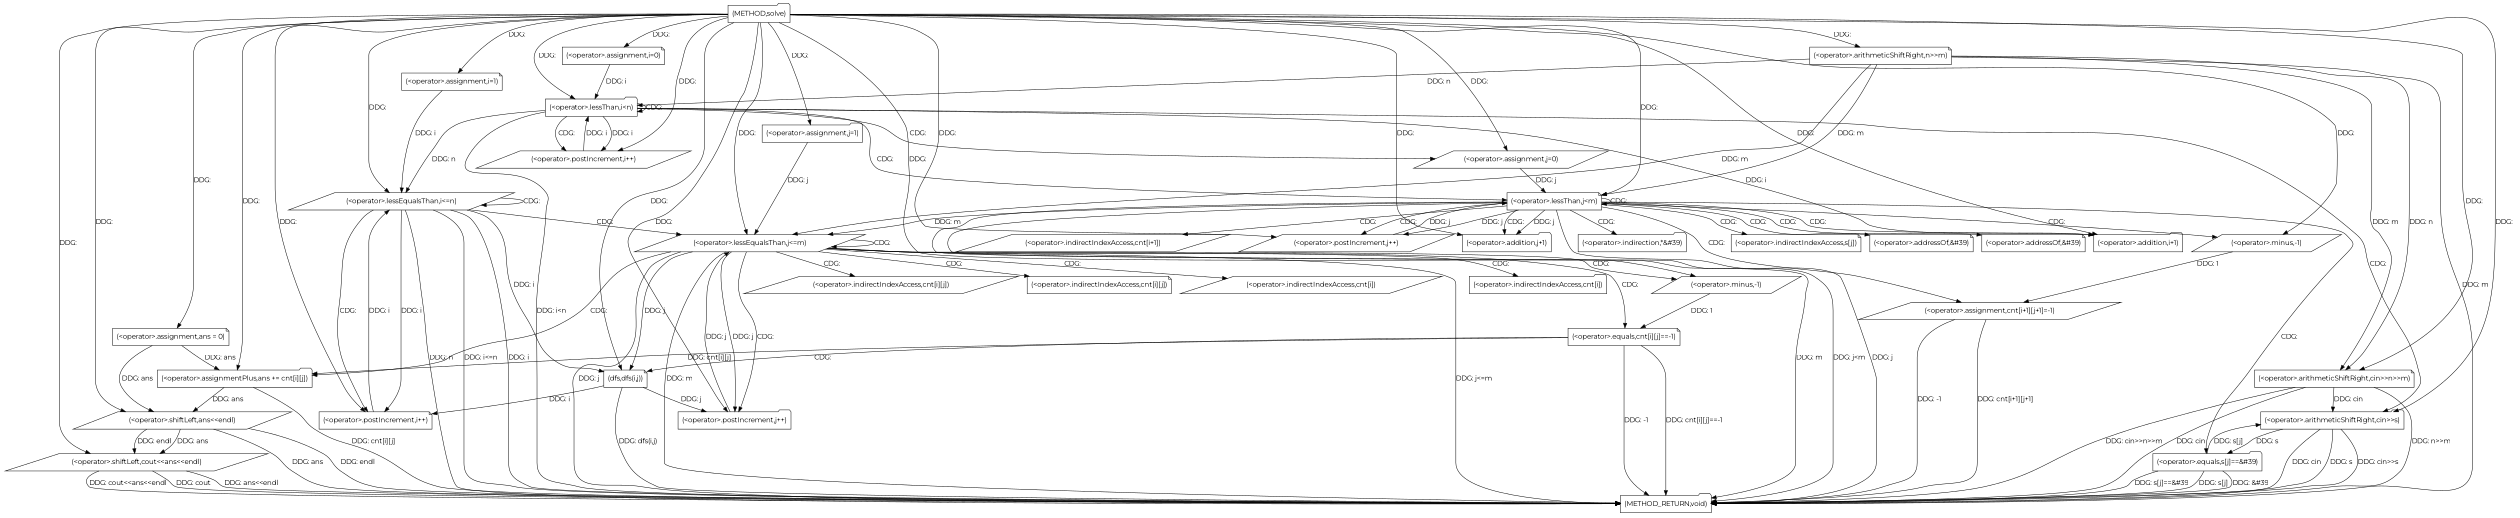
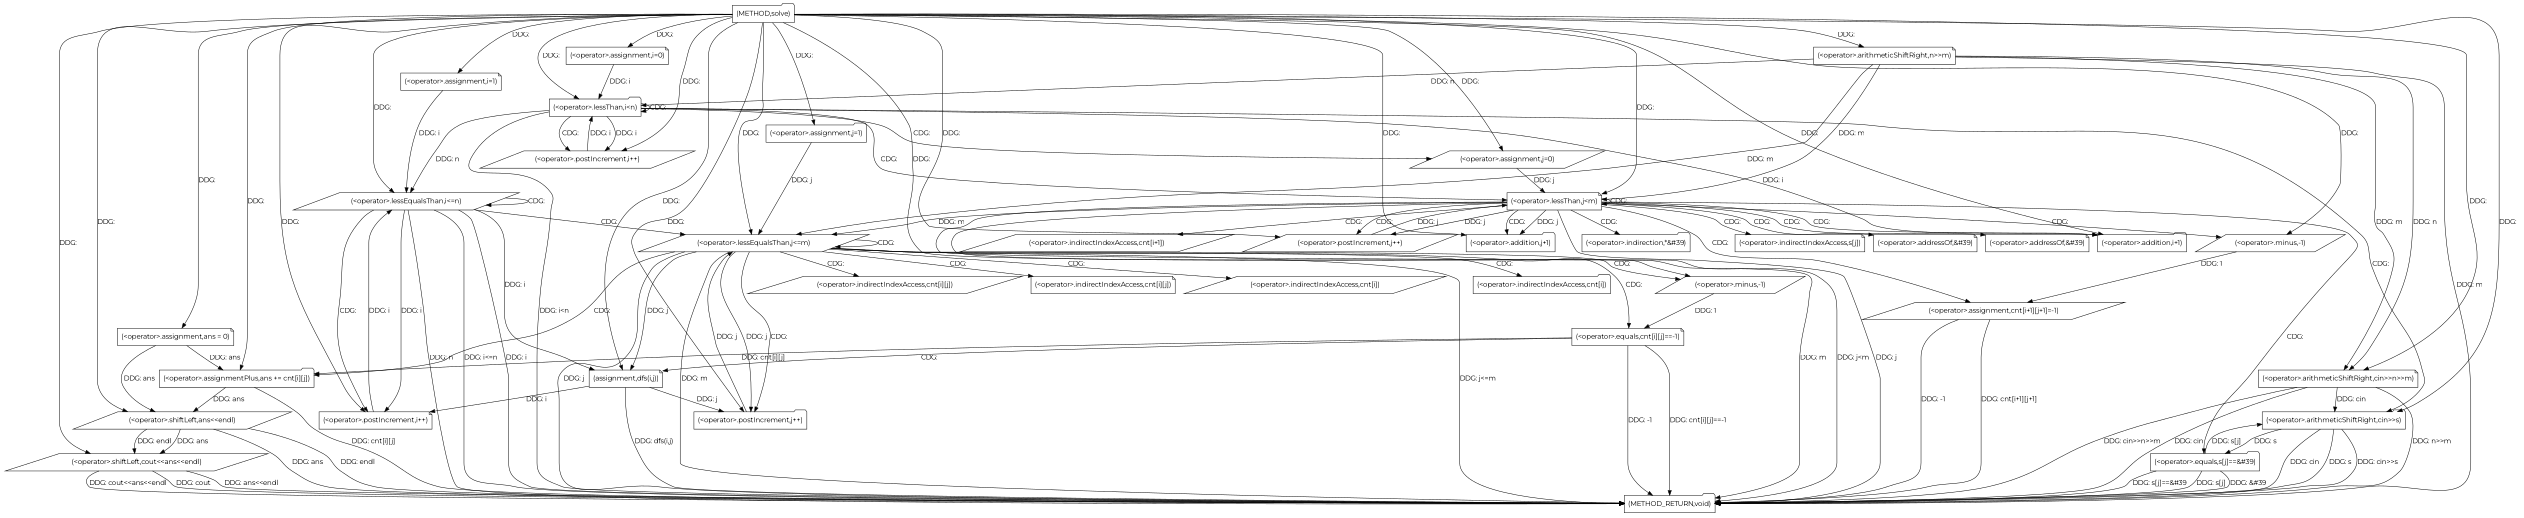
(625, 379) -> (626, 379)
